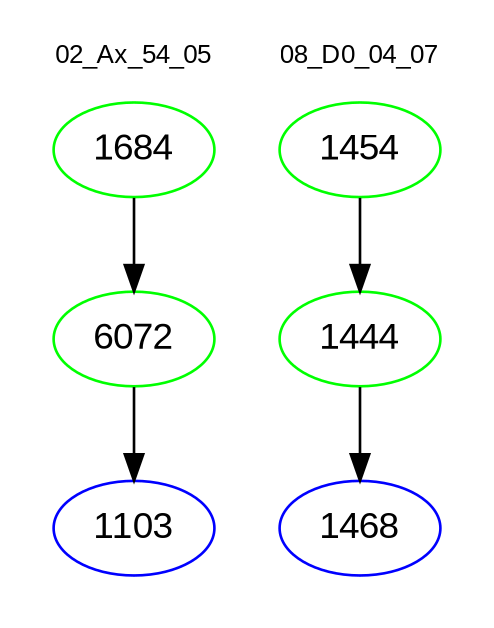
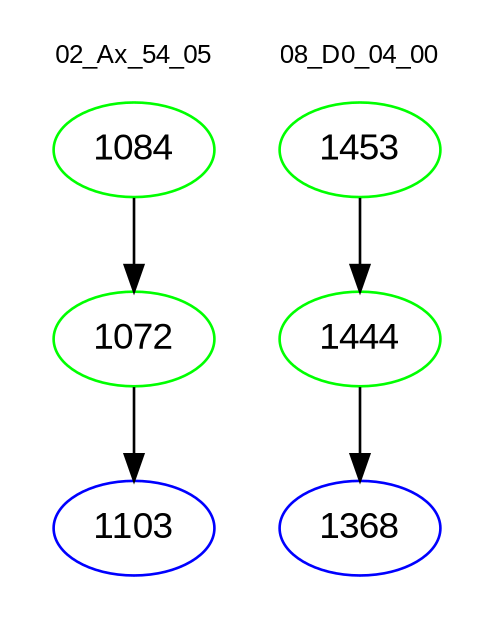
(360, 56) -> (360, 56)
(134, 150) -> (134, 150)
(360, 150) -> (360, 150)
(134, 339) -> (134, 339)
(360, 528) -> (360, 528)
